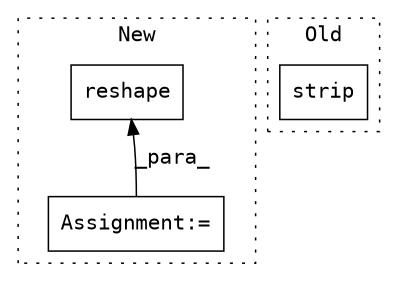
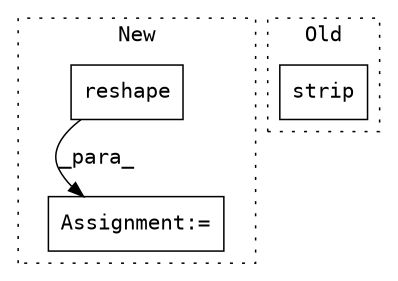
(136, 166) -> (57, 151)
